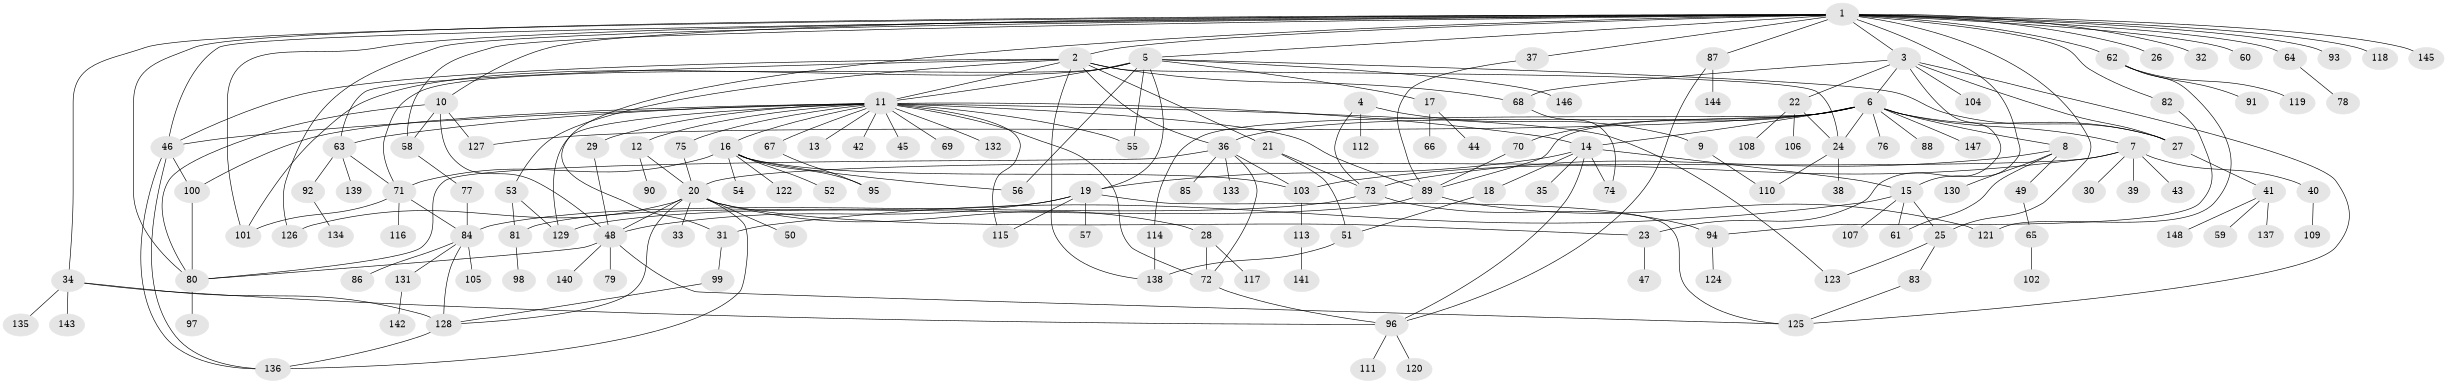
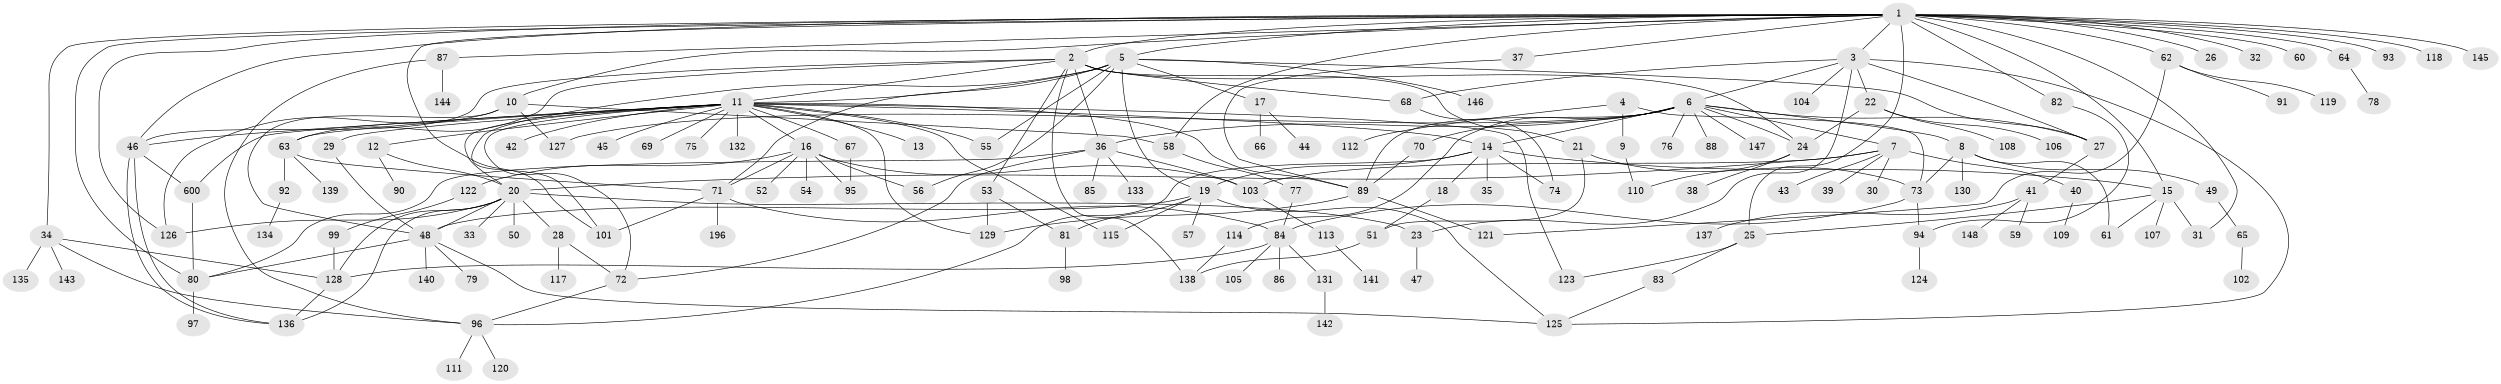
(237, 143) -> (272, 123)
(688, 170) -> (561, 116)
(192, 192) -> (192, 192)
(398, 236) -> (718, 236)
(720, 258) -> (428, 207)
